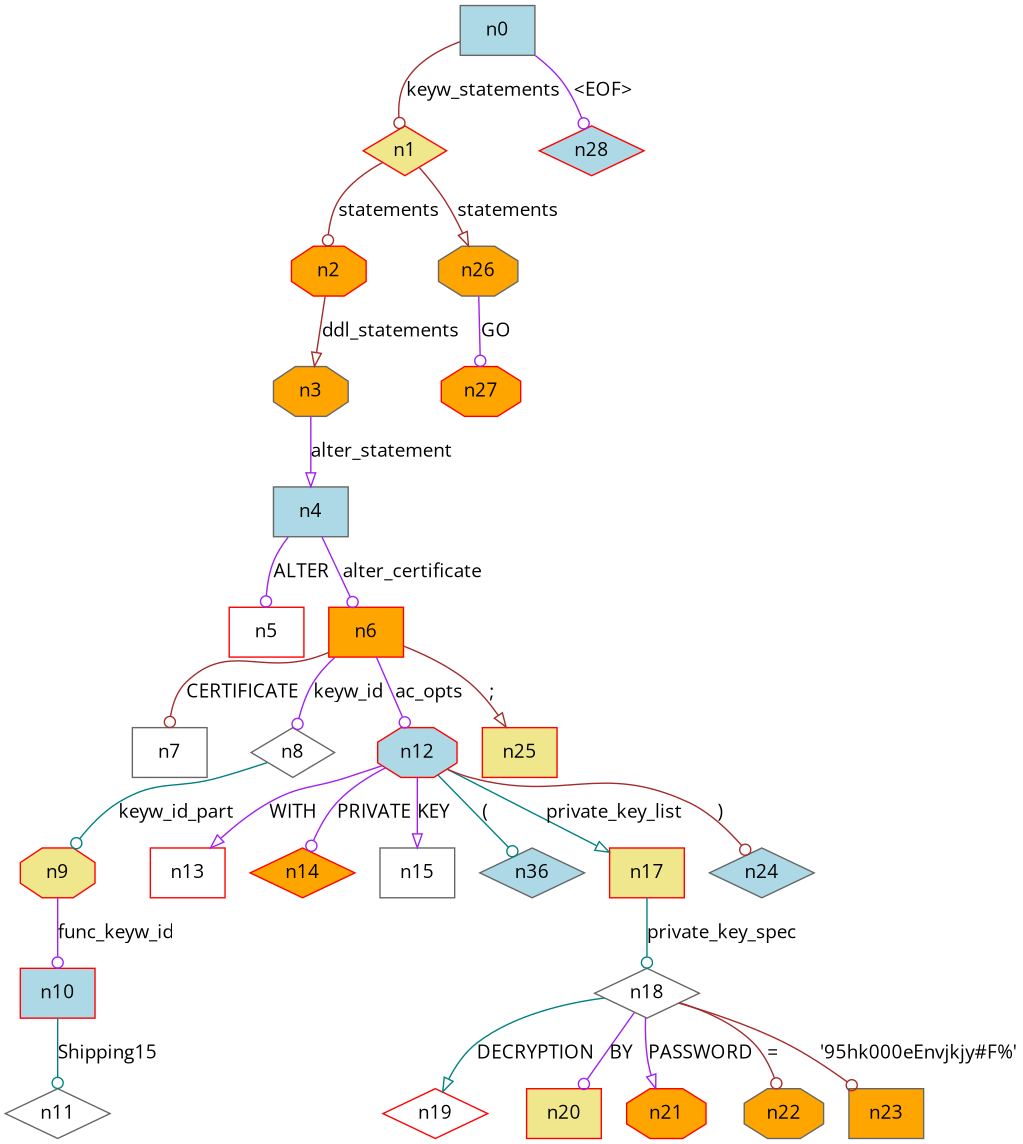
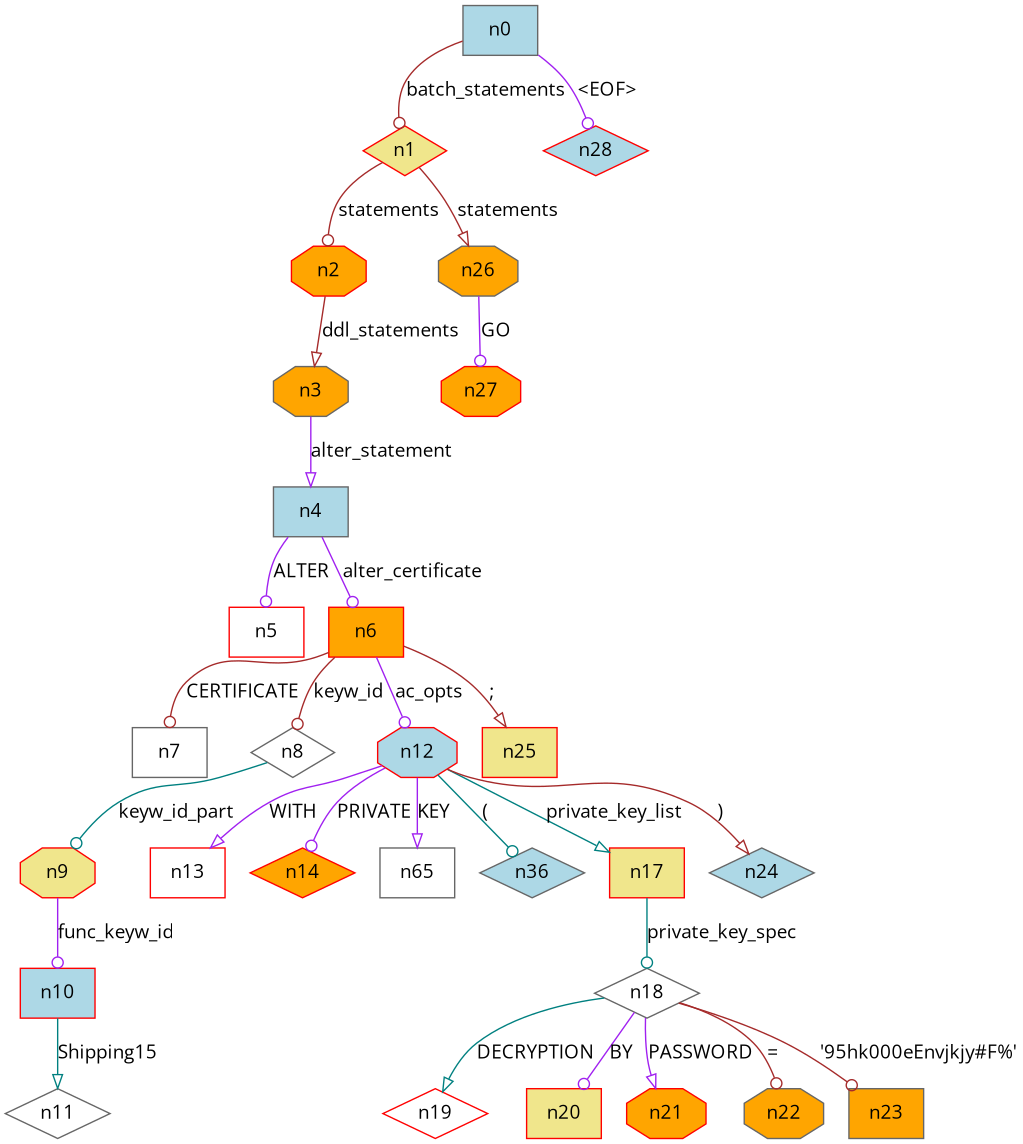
(484, 91) -> (486, 91)
(312, 685) -> (312, 685)
(603, 783) -> (601, 783)
(417, 873) -> (417, 873)
(58, 1048) -> (58, 1046)
